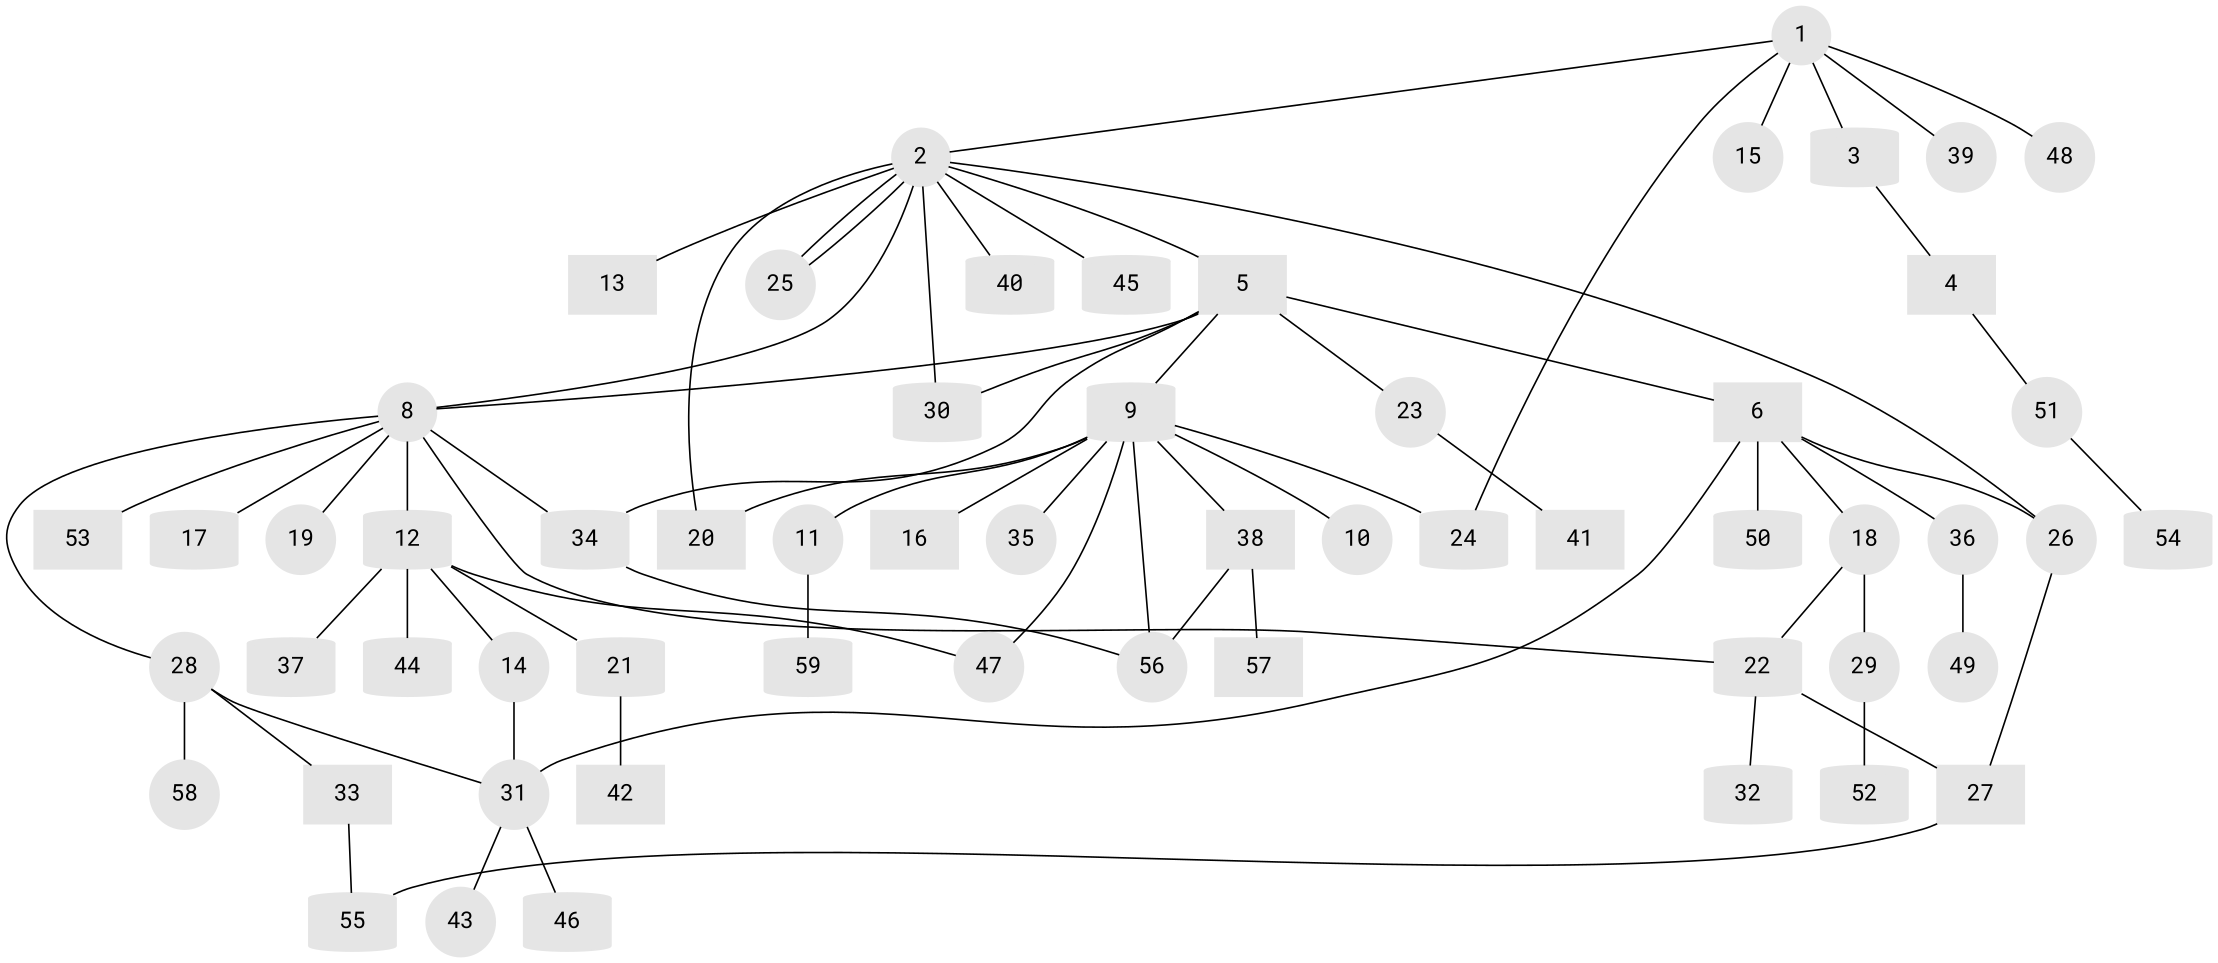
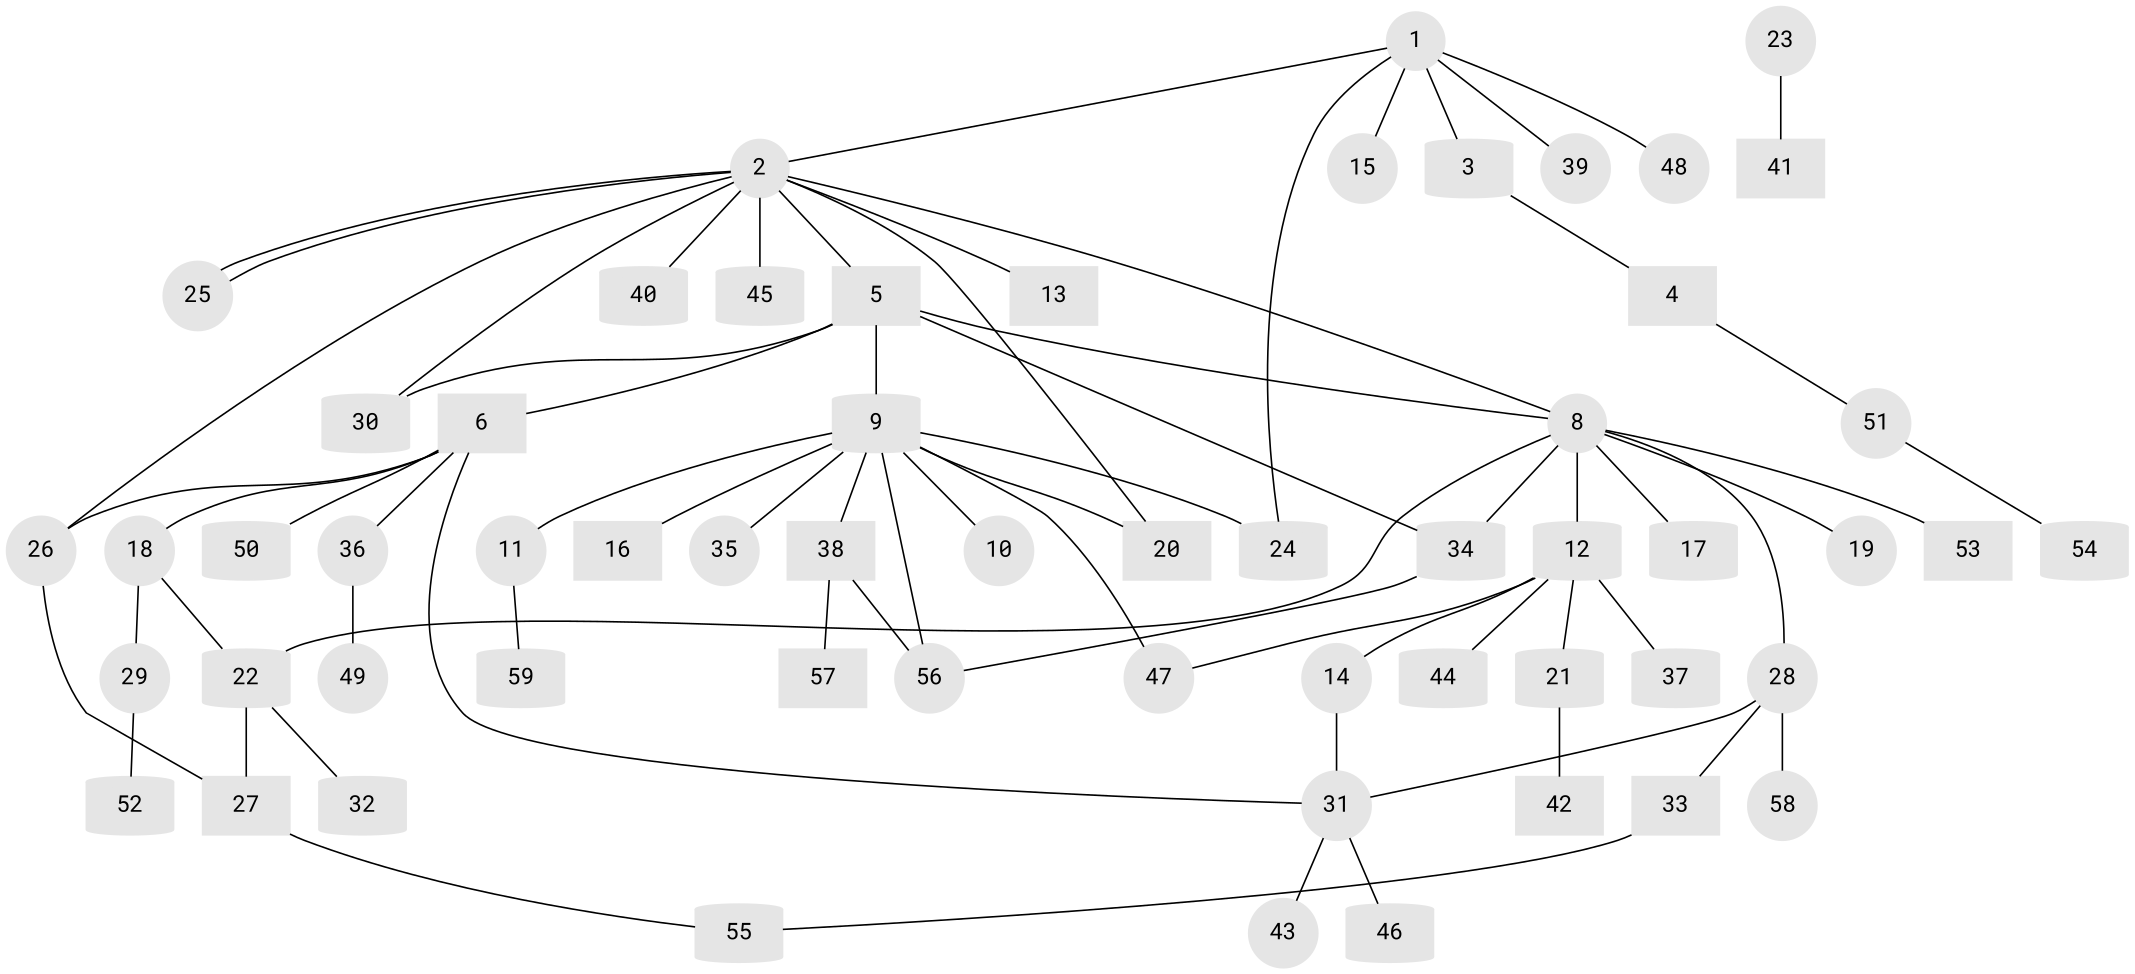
(1331, 352) -> none
